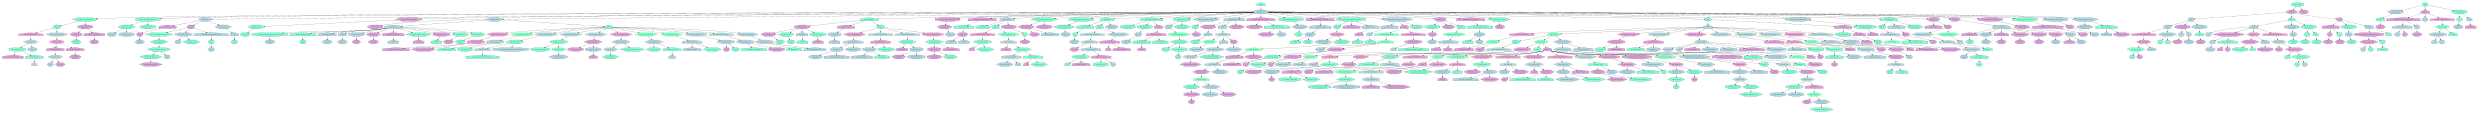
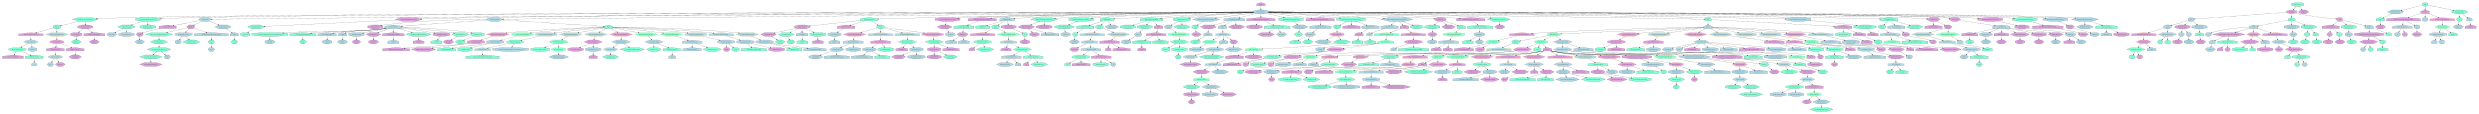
(1261, 4) -> (1261, 4)
